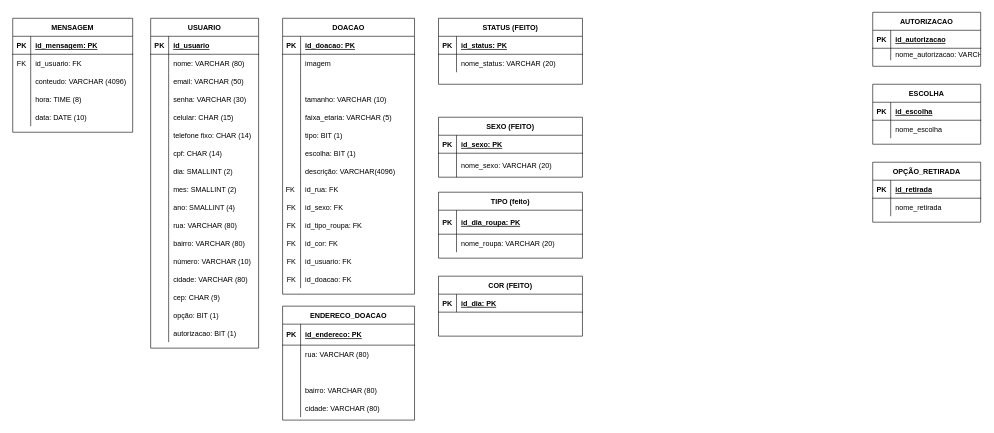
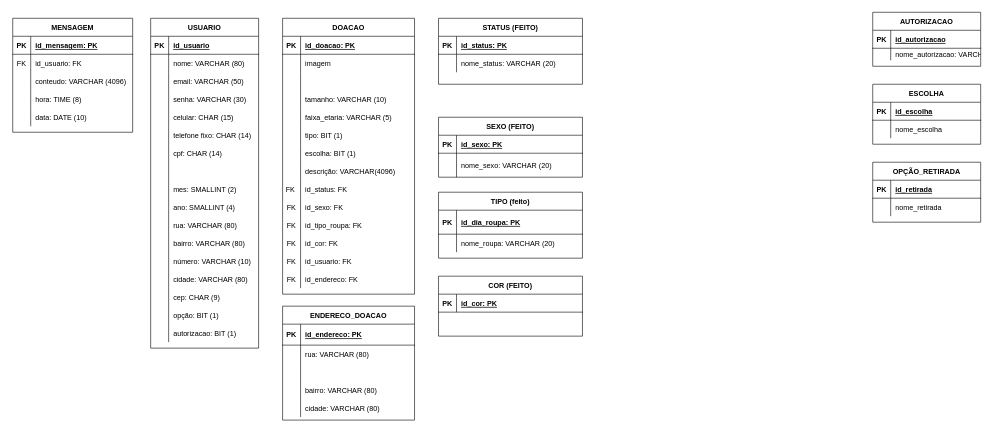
(213, 171) -> none
(322, 190) -> (328, 190)
(328, 280) -> (332, 280)
(477, 304) -> (478, 304)
